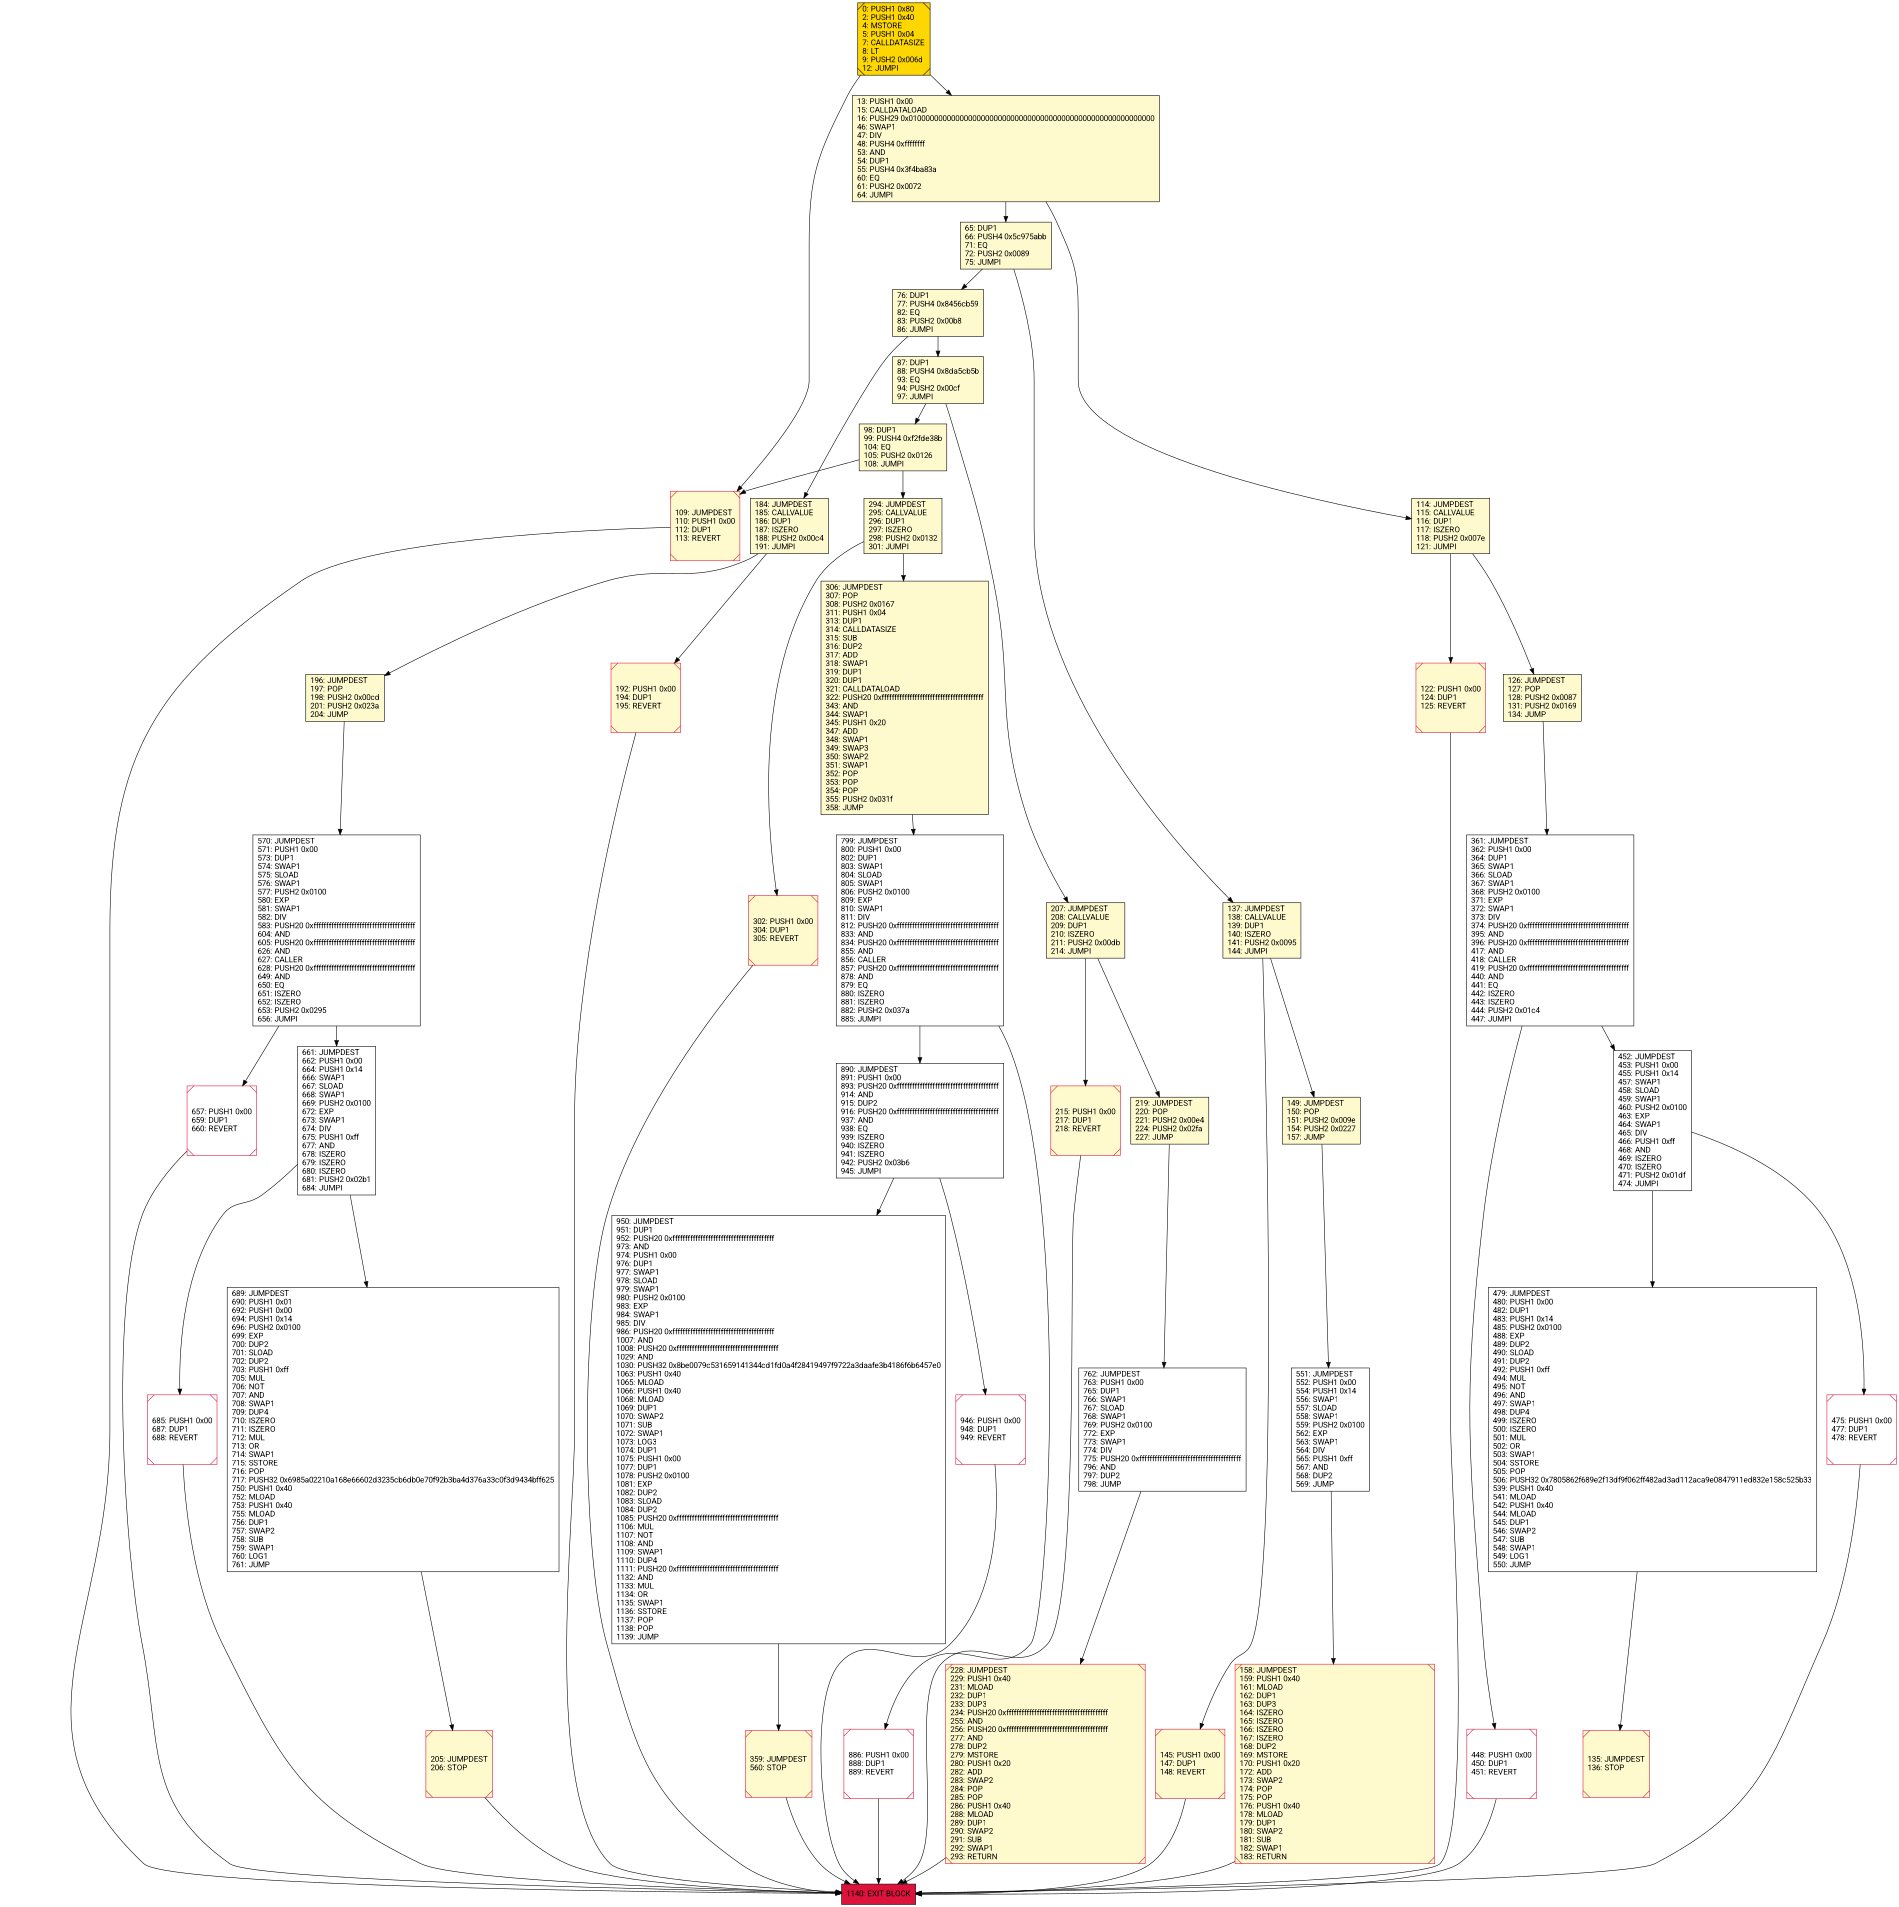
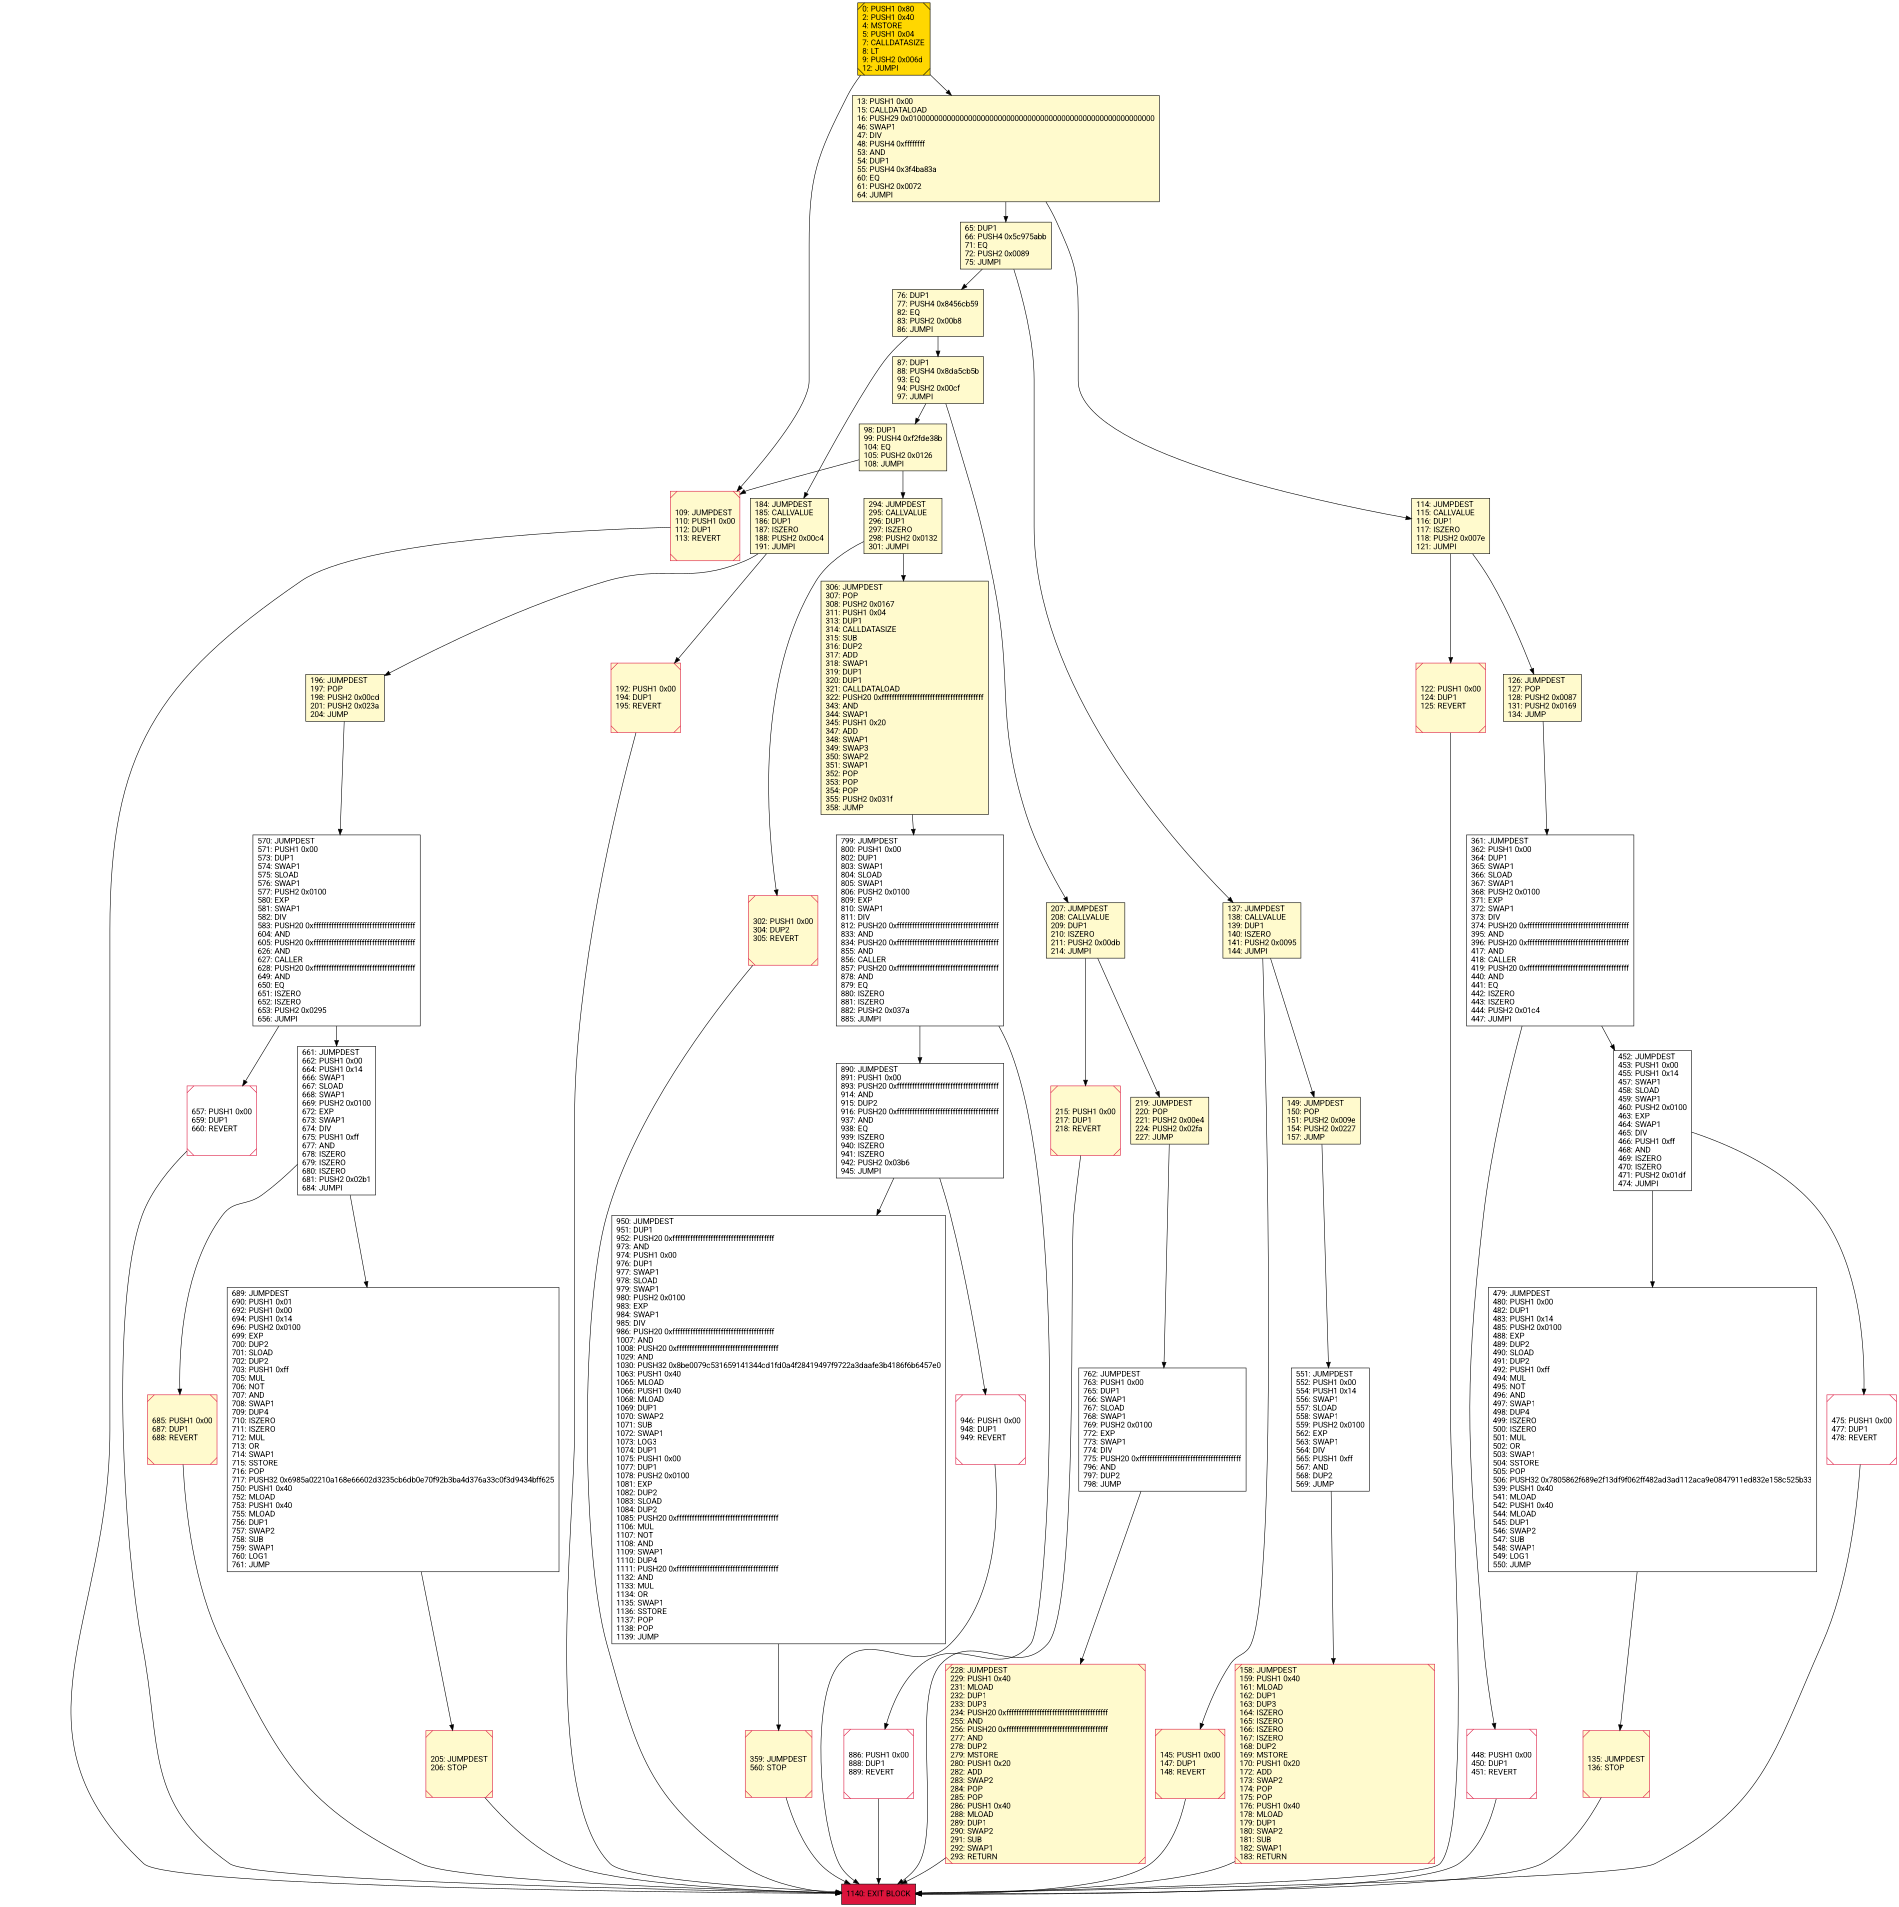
(783, 930) -> (783, 930)
(182, 1430) -> (182, 1430)
none -> (1278, 1889)
